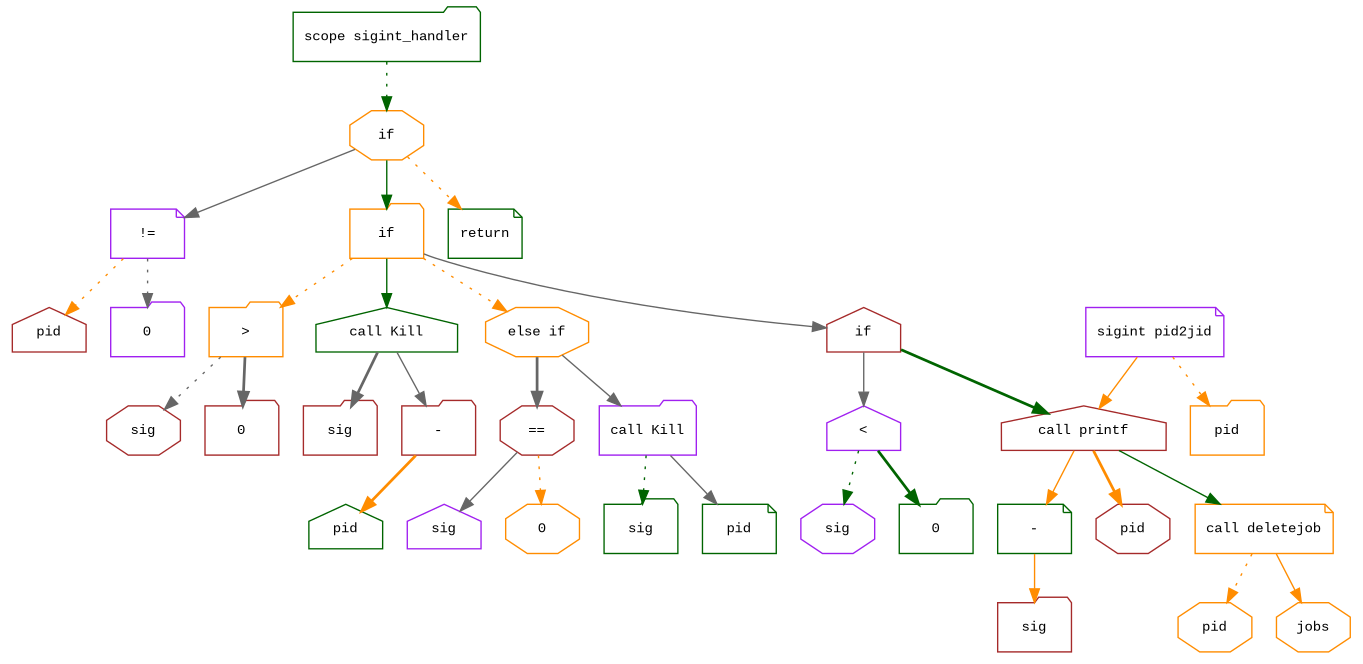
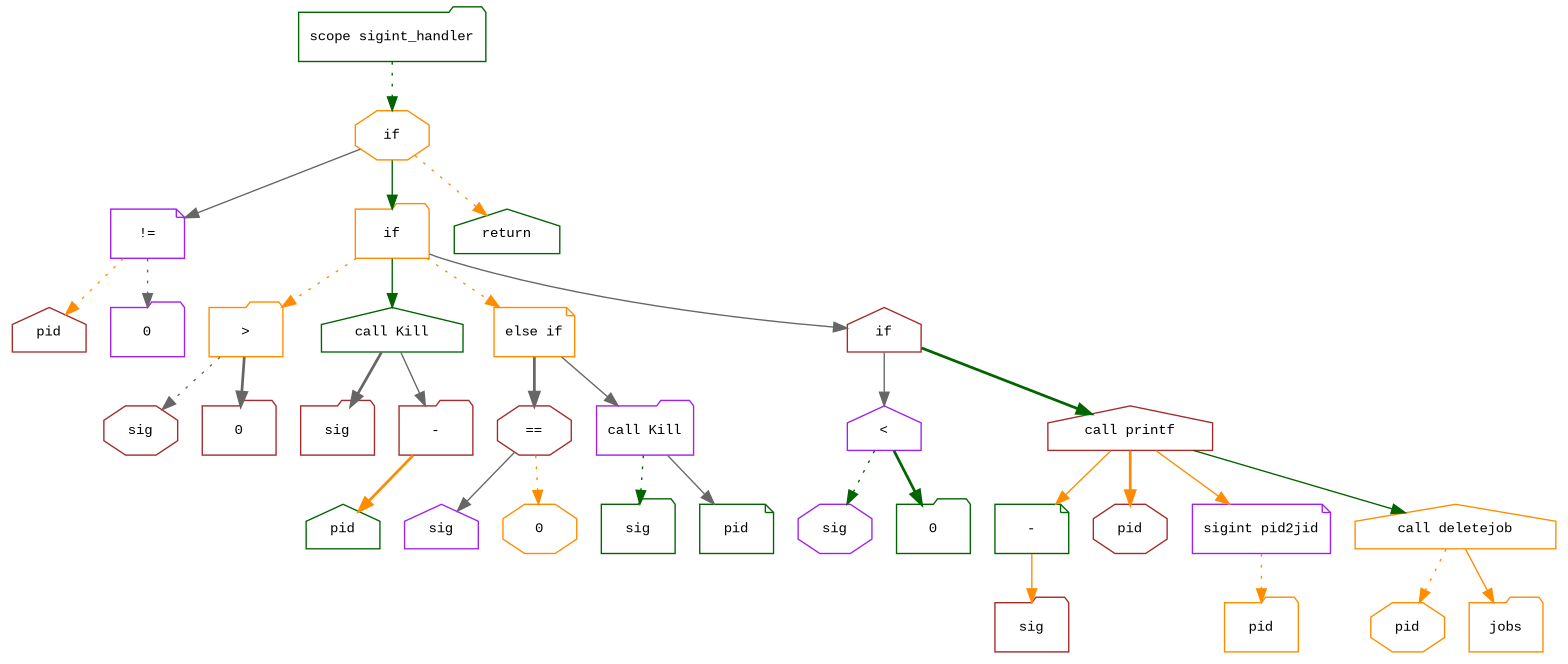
(485, 234) -> (507, 234)
(537, 332) -> (534, 332)
(1122, 377) -> (1187, 473)
(1264, 529) -> (1456, 529)
(1313, 627) -> (1506, 627)
